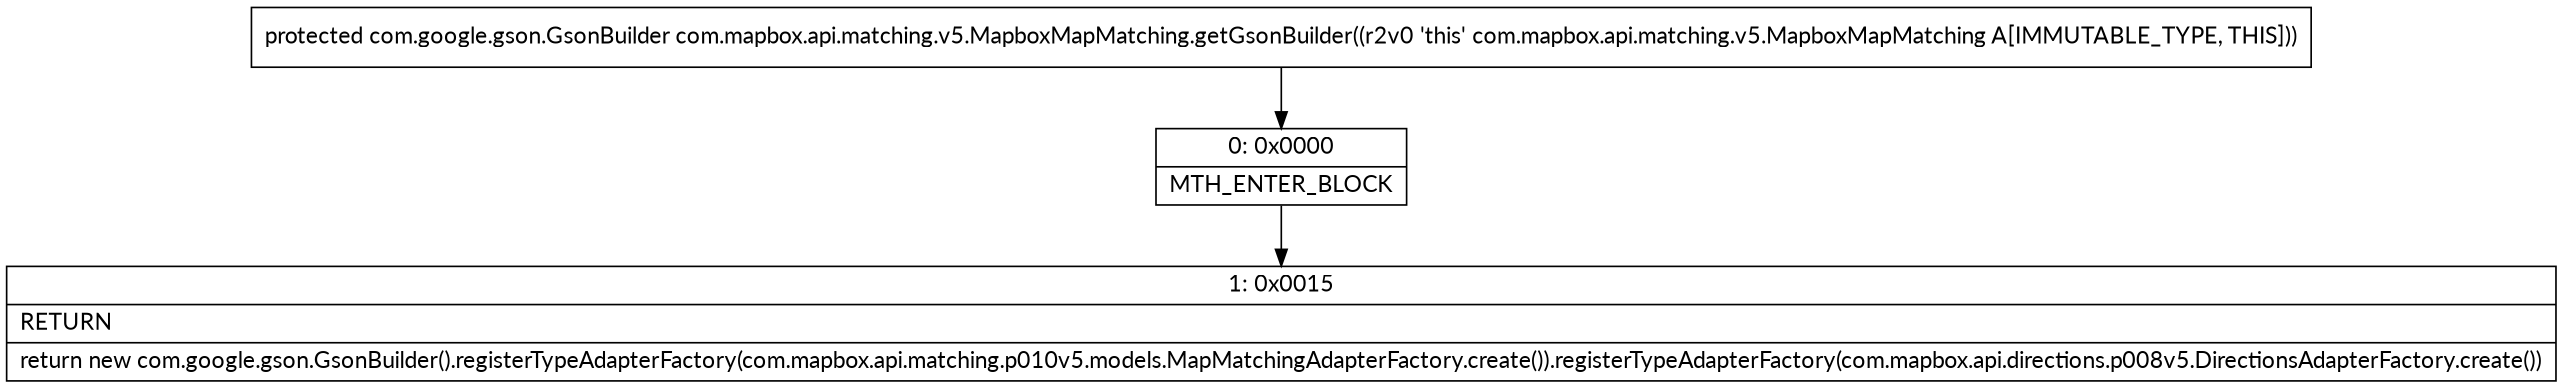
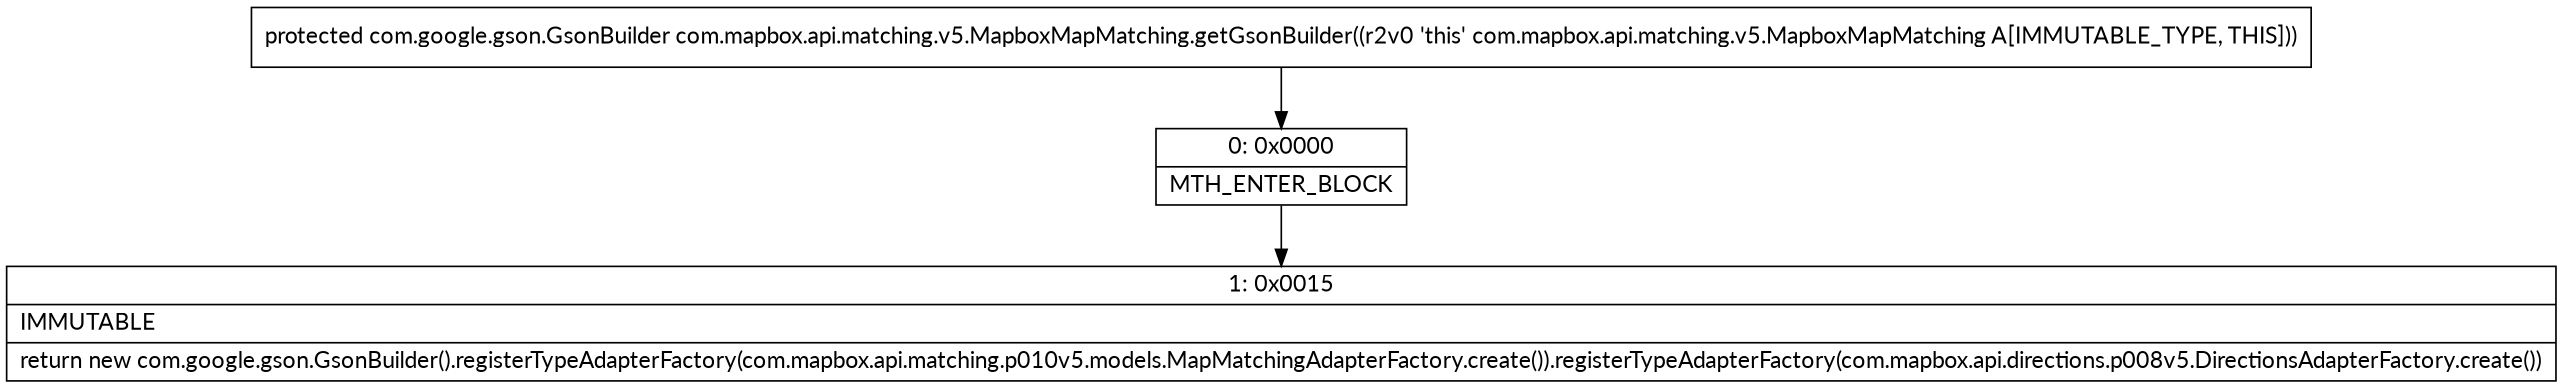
(66, 323) -> (88, 323)
